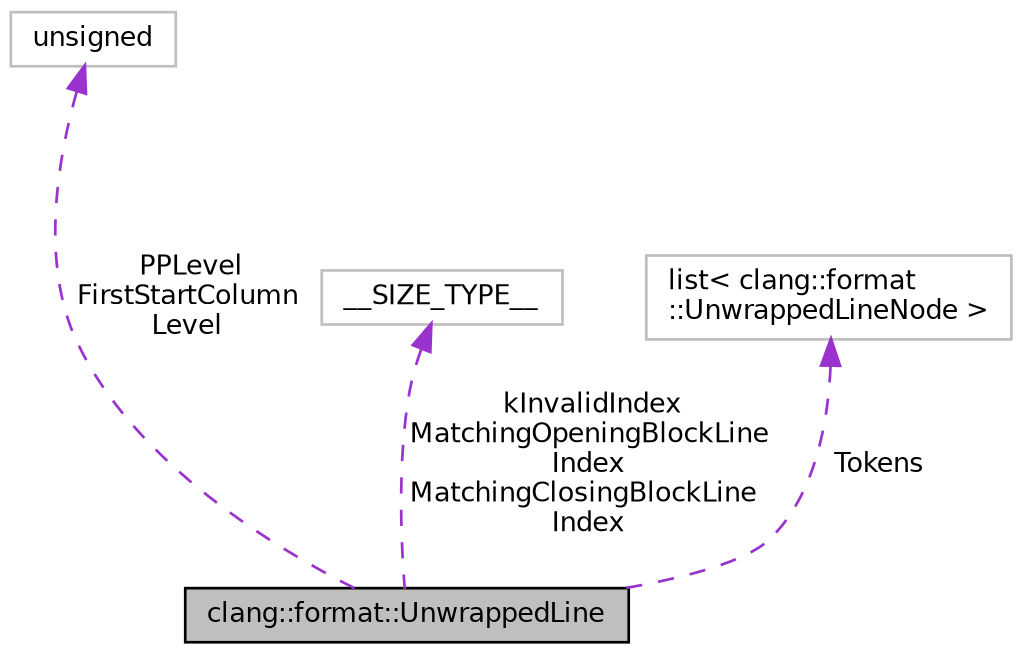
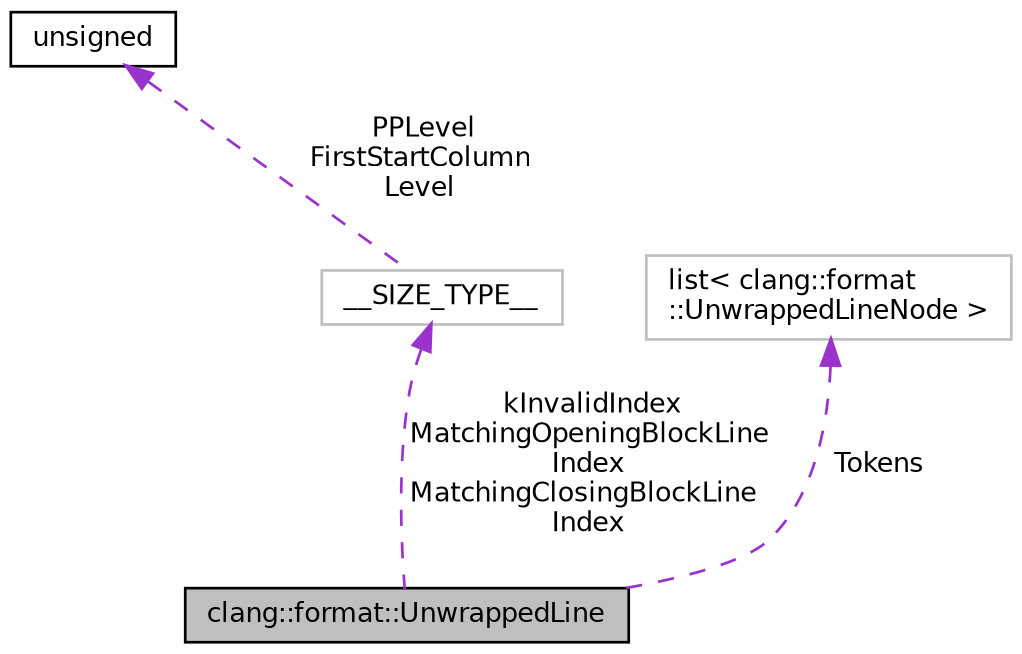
(93, 39) -> (93, 39)
(109, 395) -> (279, 177)
